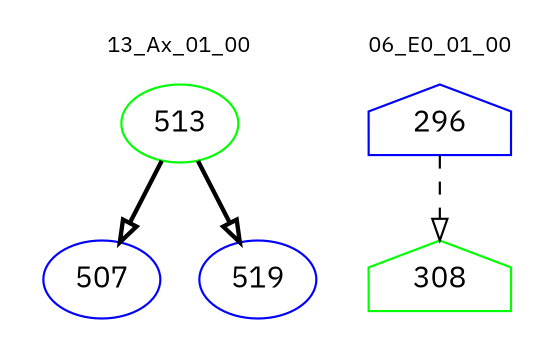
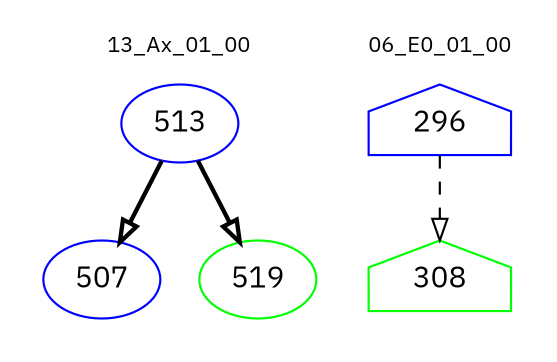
(180, 123) -> (180, 123)
(258, 280) -> (258, 280)
